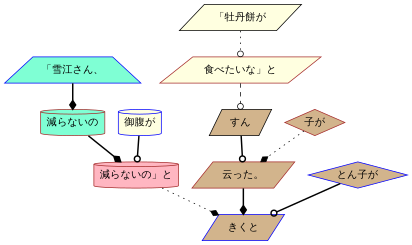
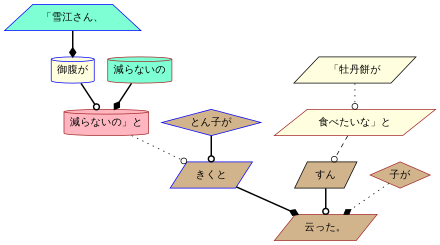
(73, 92) -> (73, 39)
(243, 197) -> (263, 199)
(186, 200) -> (156, 148)
